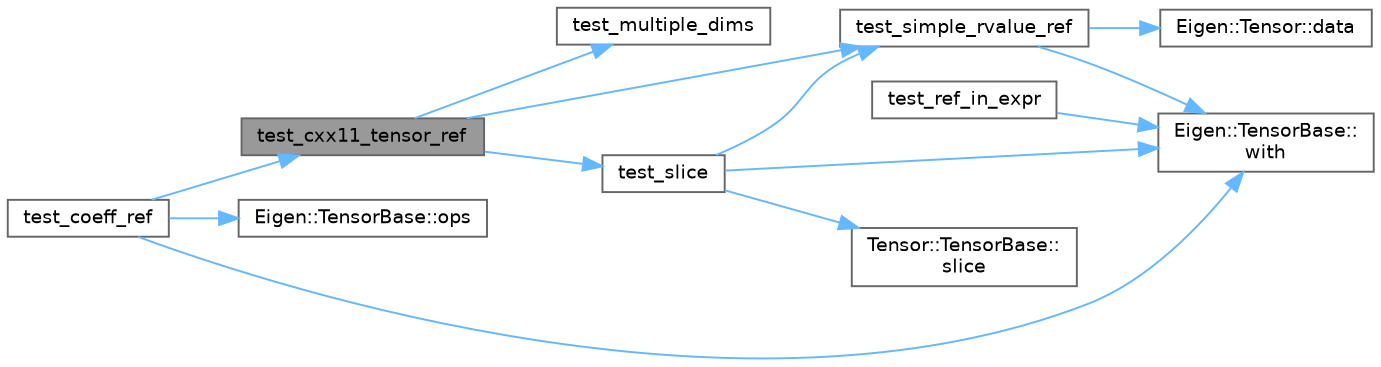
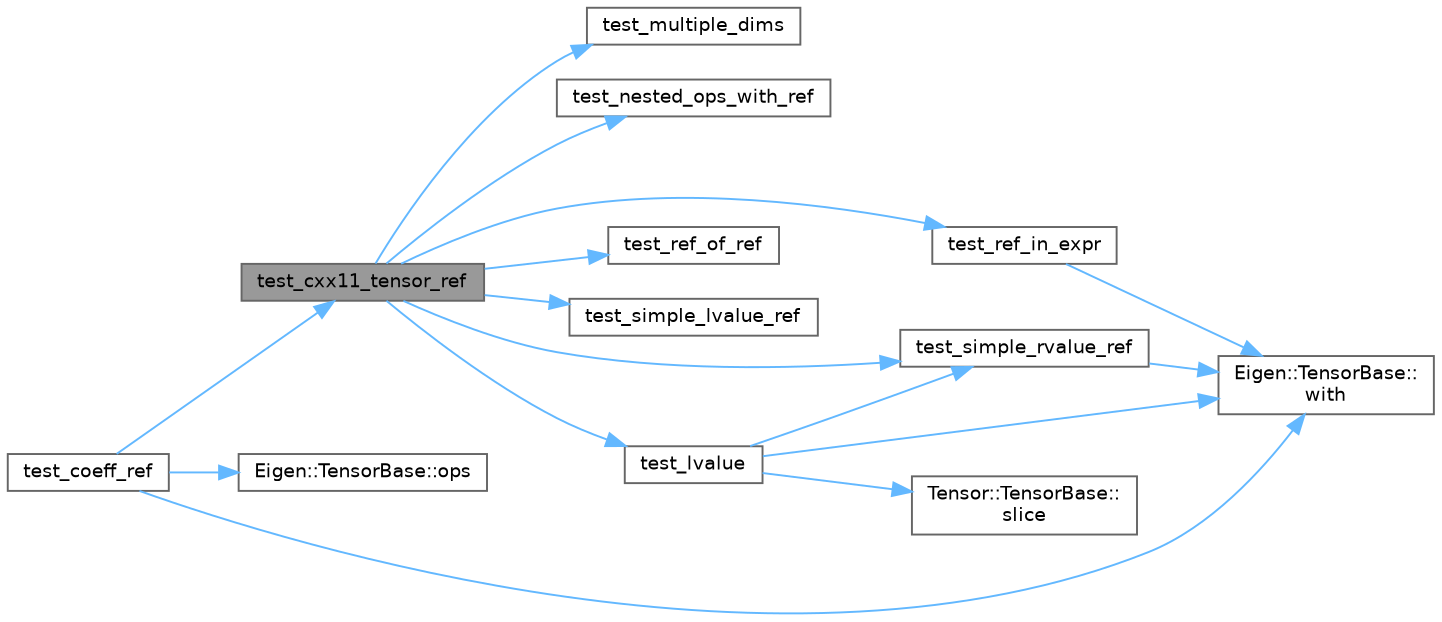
(1266, 28) -> none
none -> (694, 98)
(664, 174) -> (694, 465)
none -> (659, 198)
none -> (694, 245)
none -> (694, 317)
